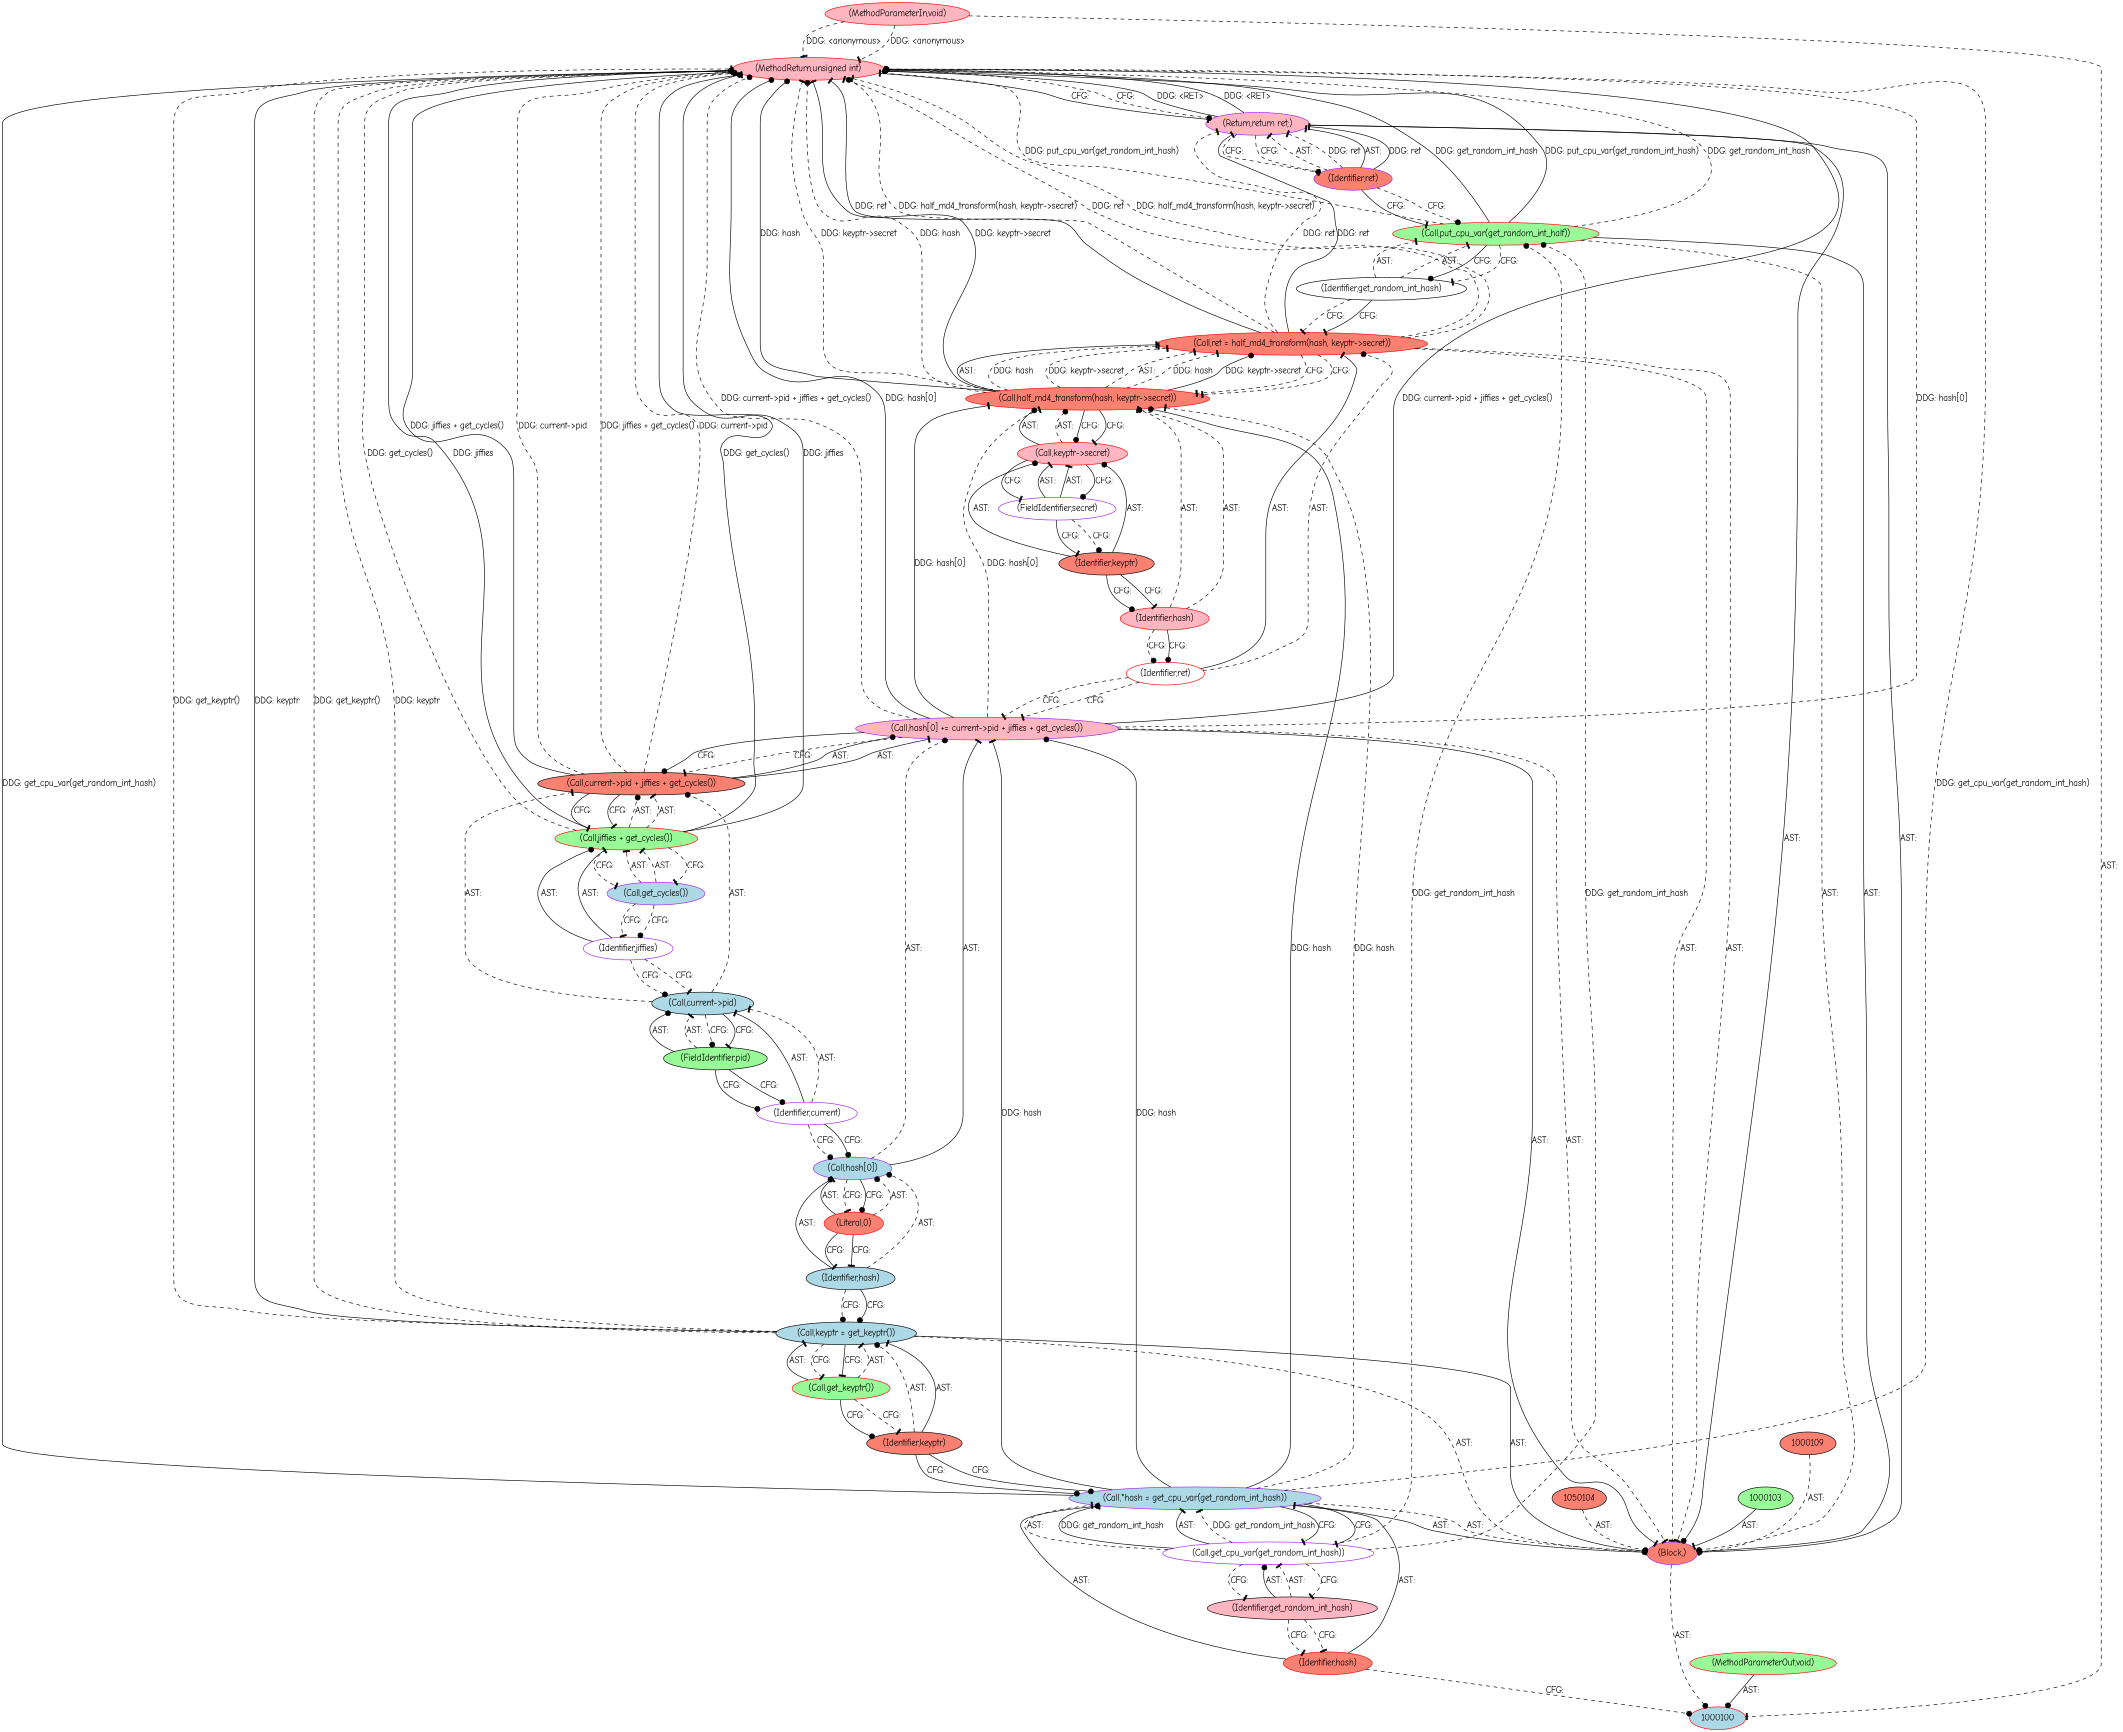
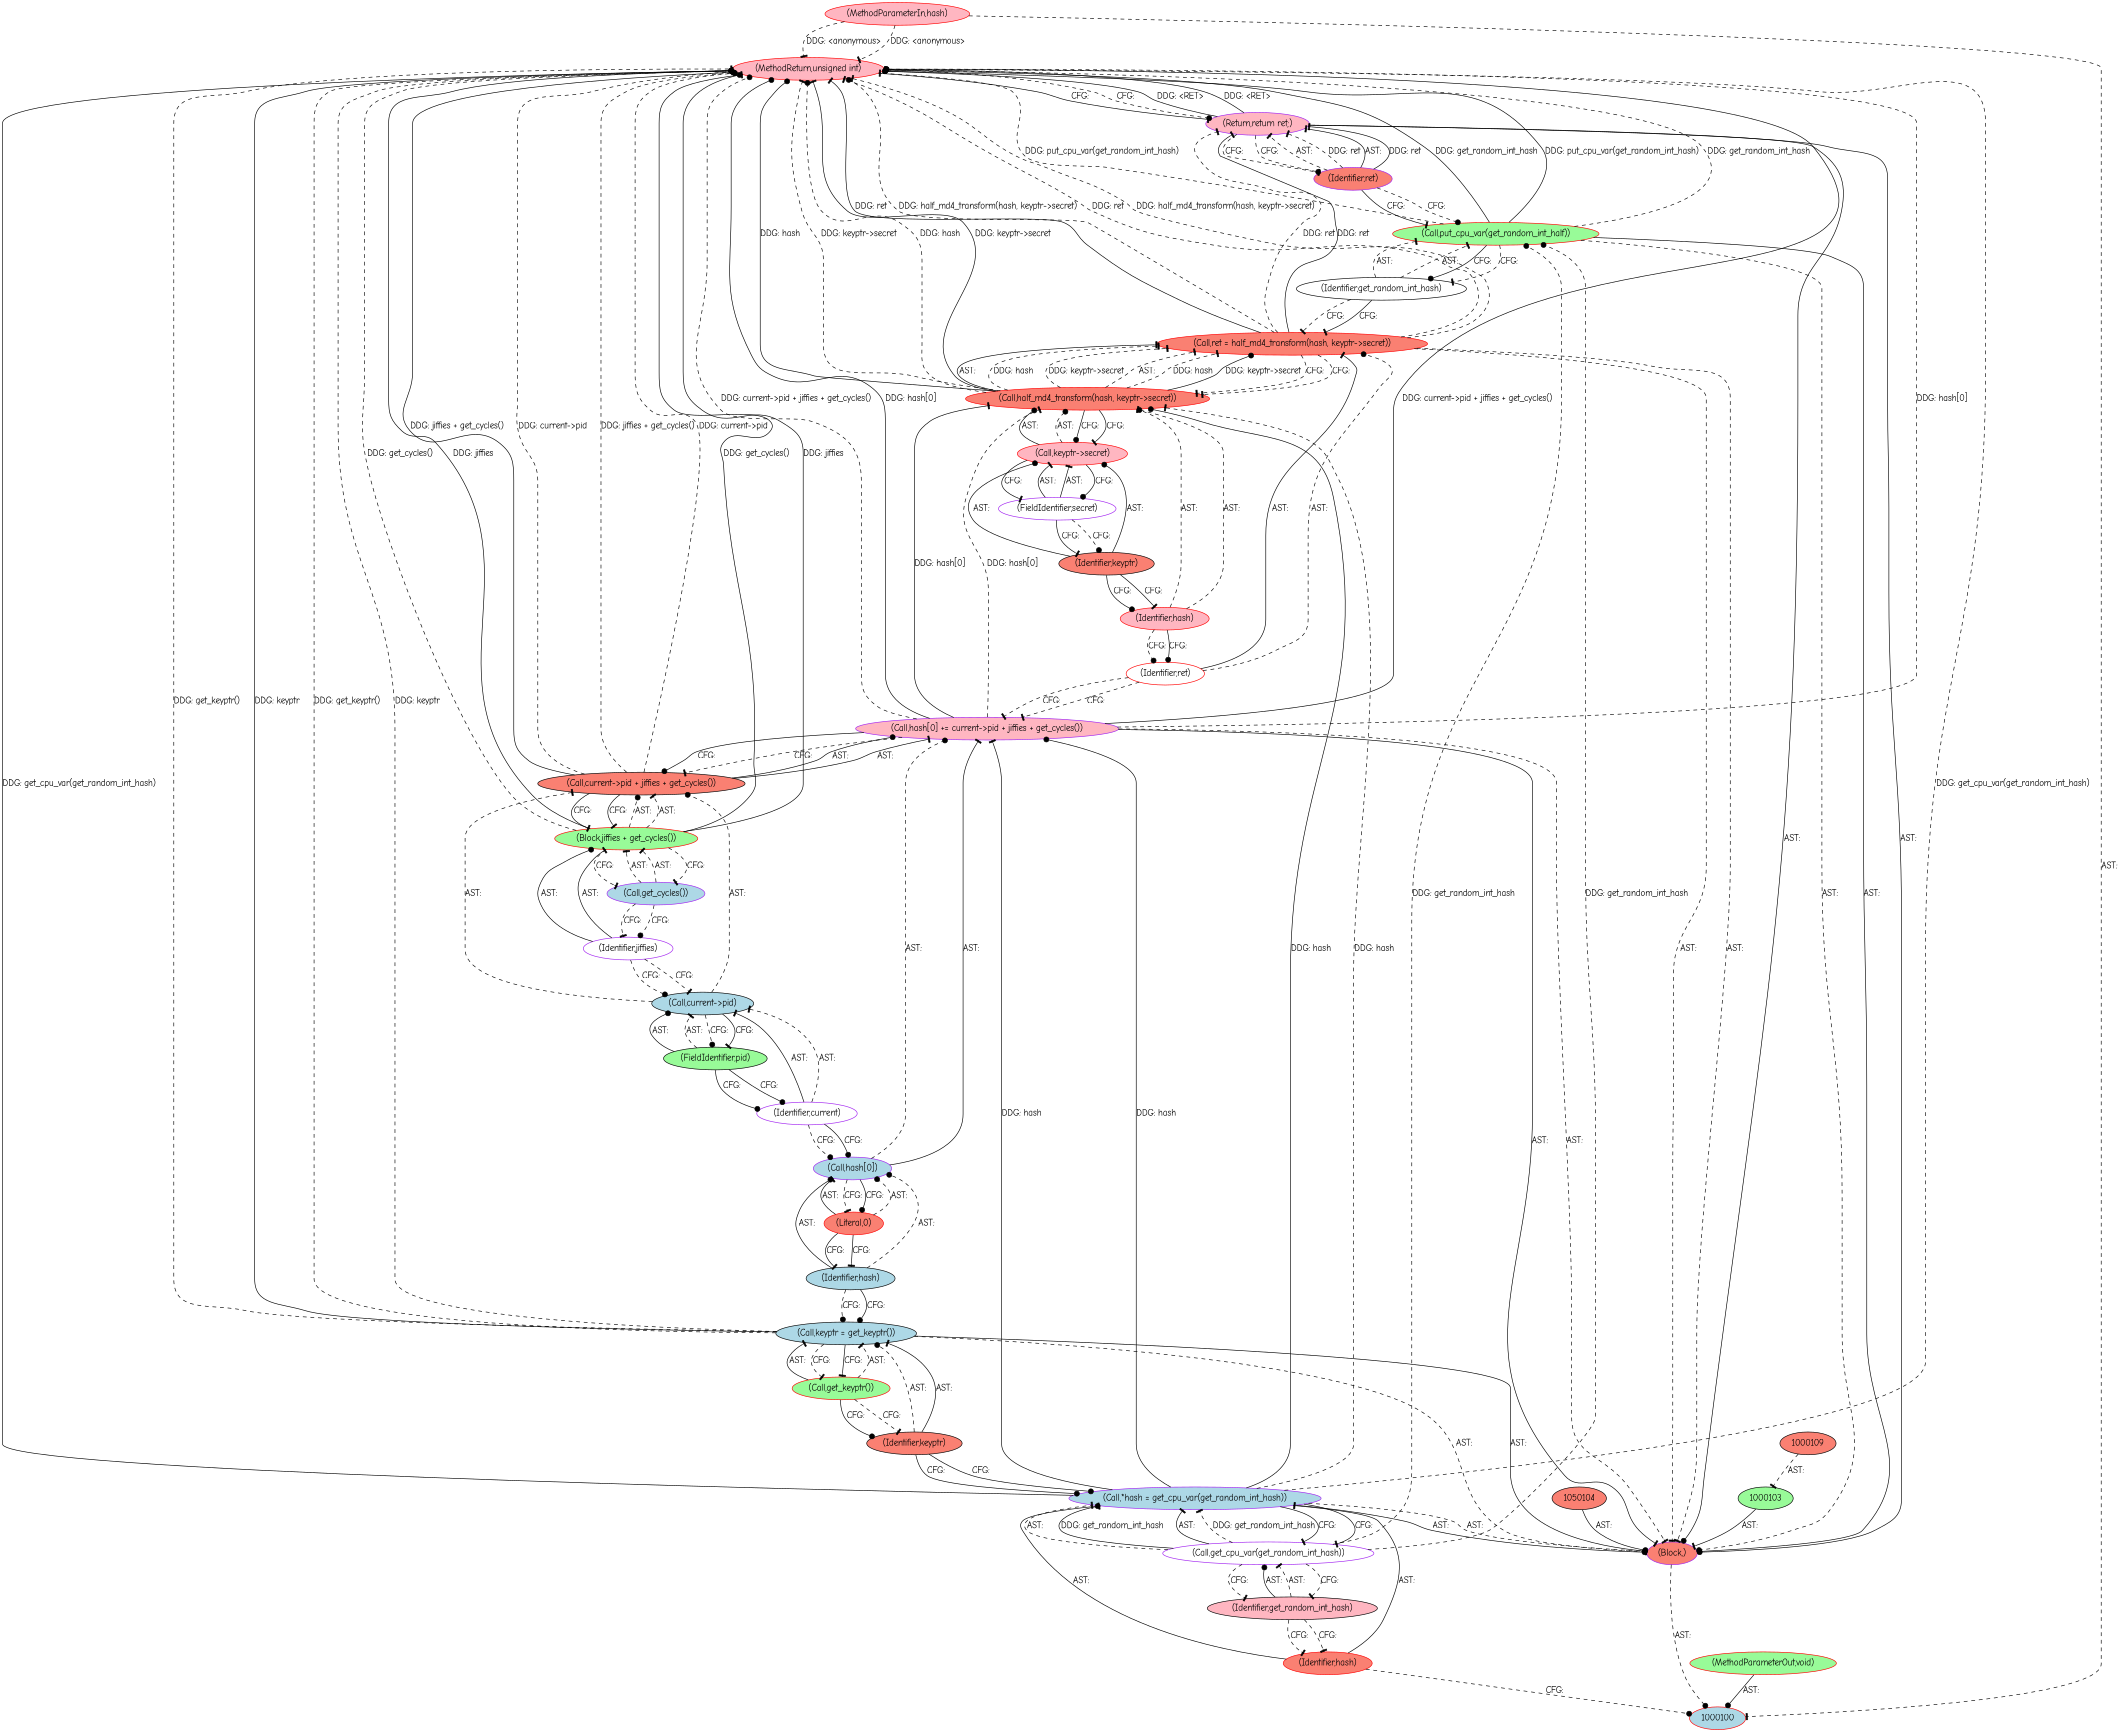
(897, 14) -> (897, 14)
(626, 839) -> (626, 839)
(1780, 1528) -> (1786, 1469)
(1607, 1538) -> (1607, 1538)
